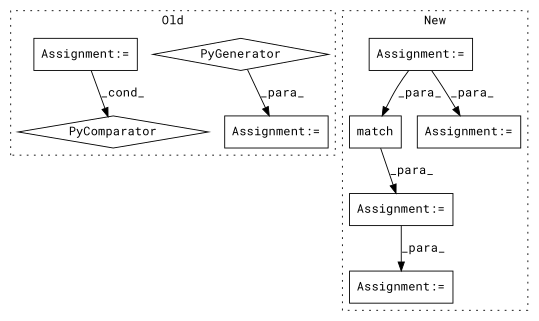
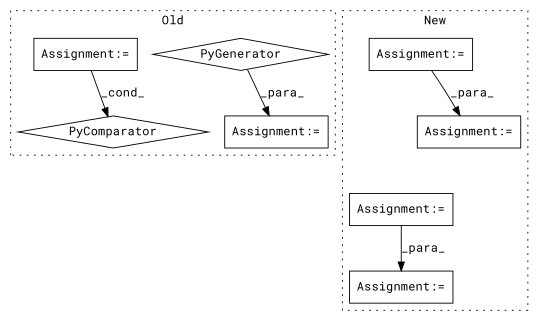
(375, 132) -> none
